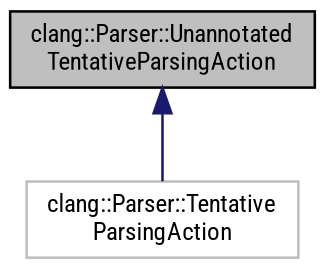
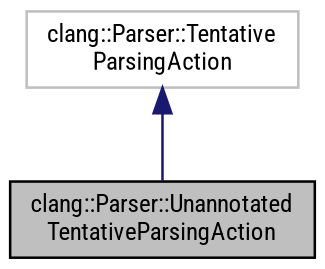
(162, 148) -> (162, 148)
